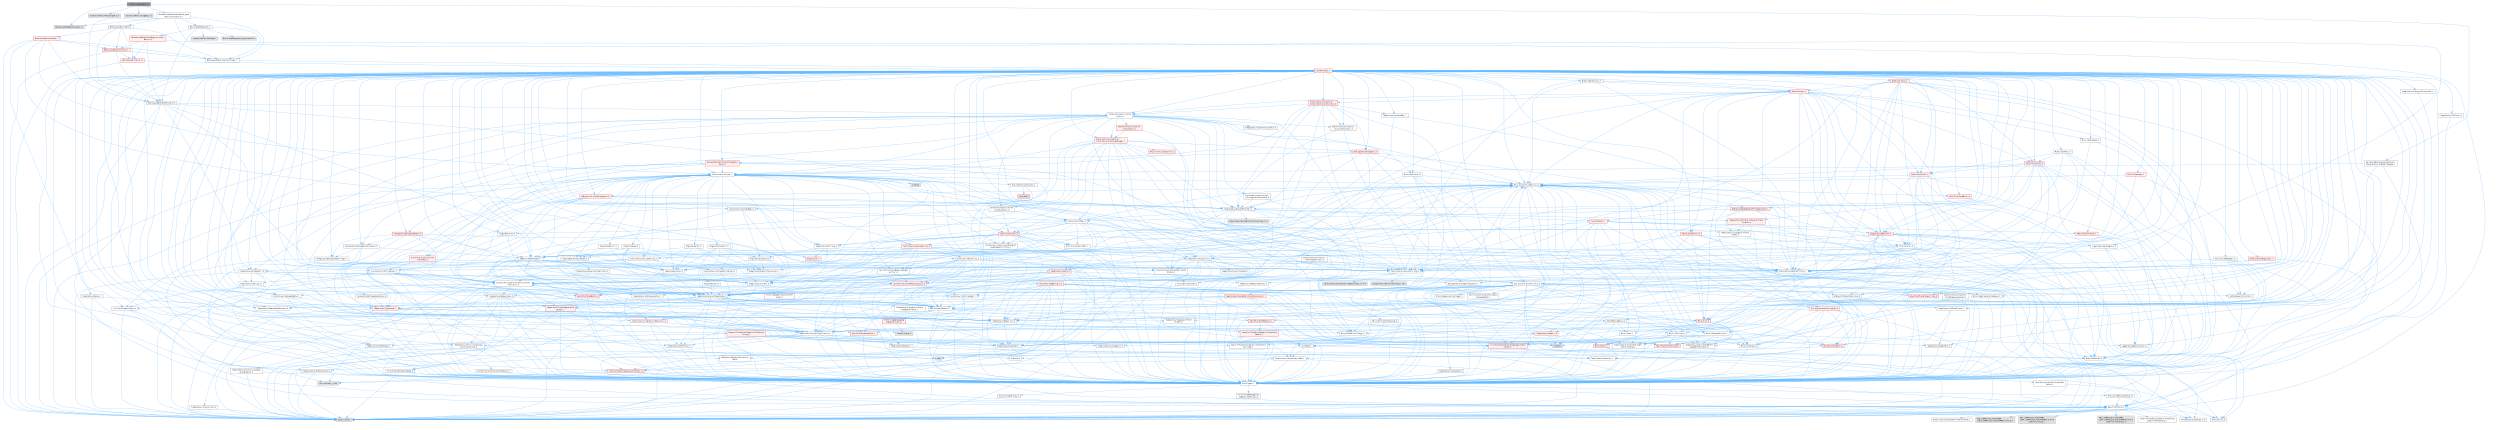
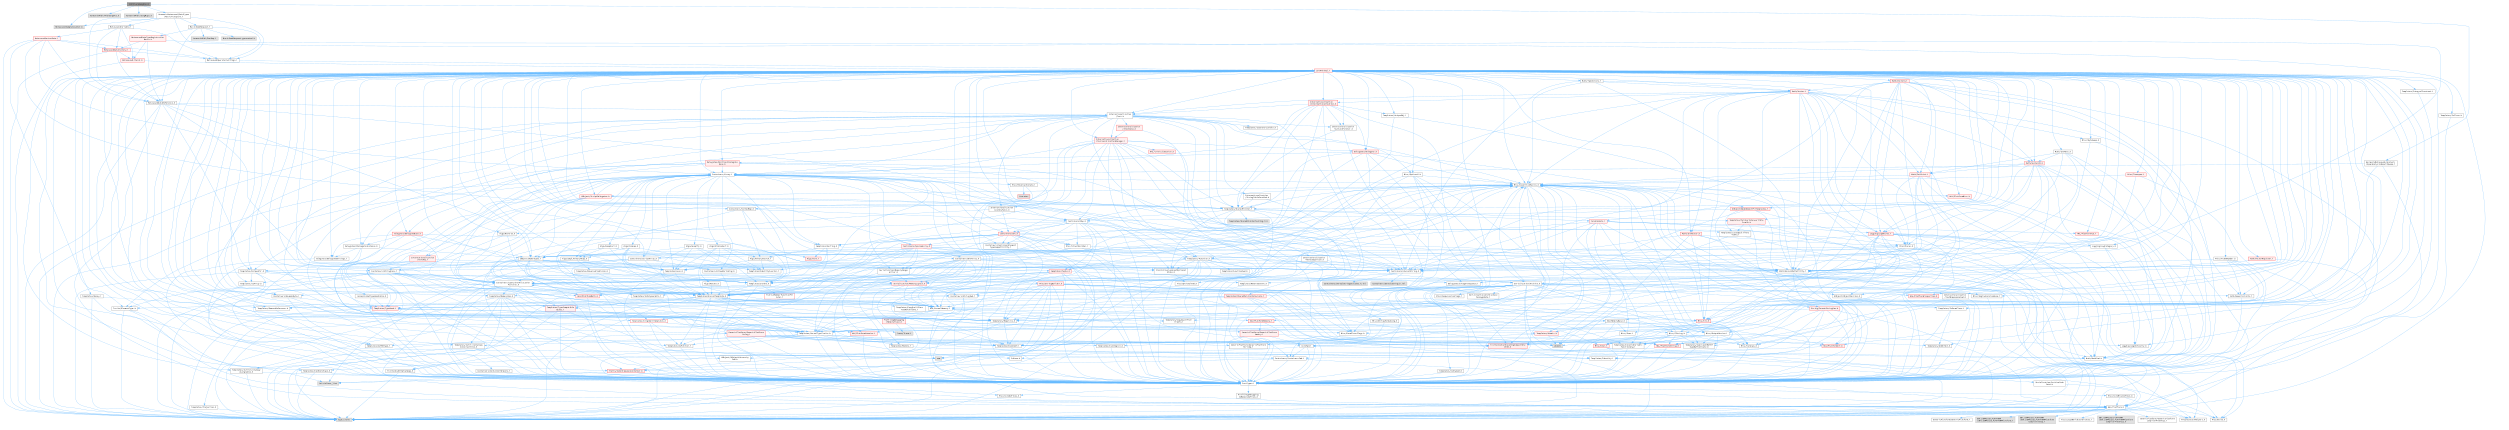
none -> (51, 91)
(916, 185) -> none
(993, 233) -> (441, 204)
(824, 381) -> (776, 384)
none -> (2076, 420)
